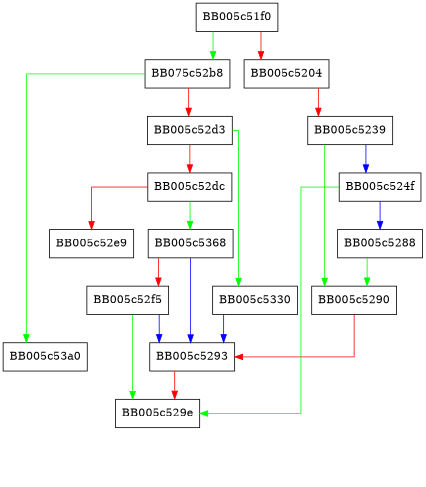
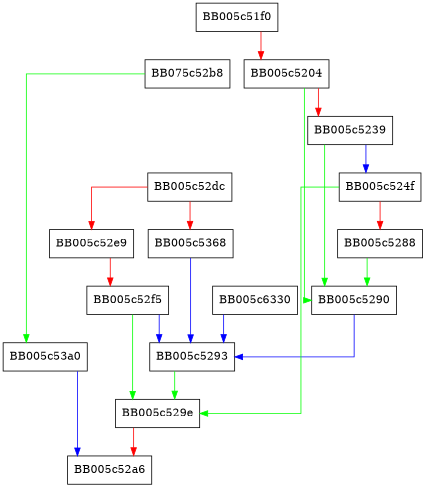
(213, 42) -> none
(190, 130) -> none
none -> (304, 179)
(190, 211) -> (190, 211)
(380, 211) -> (380, 211)
(158, 268) -> (110, 268)
(255, 300) -> (255, 300)
(320, 357) -> (320, 357)
(175, 381) -> (175, 381)
none -> (110, 470)
